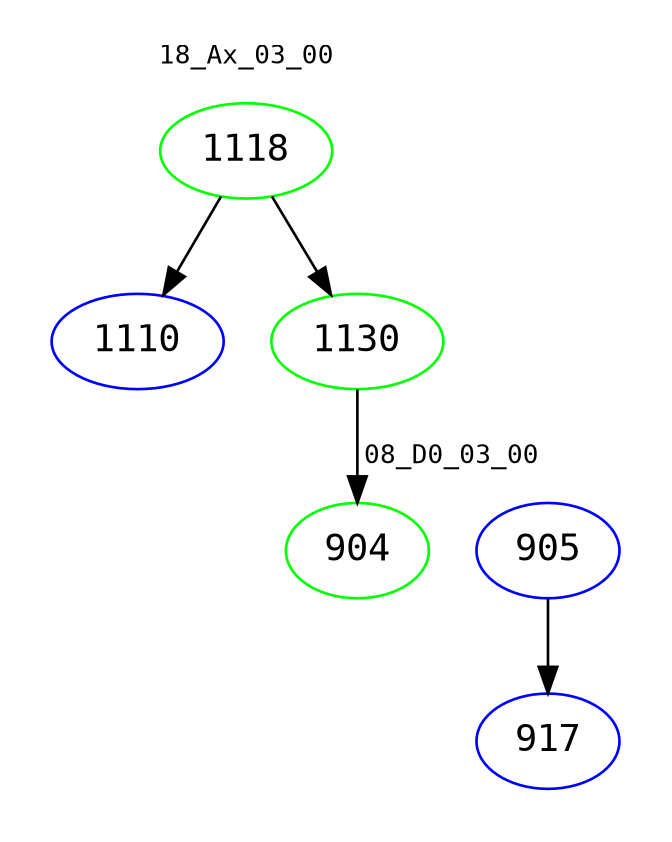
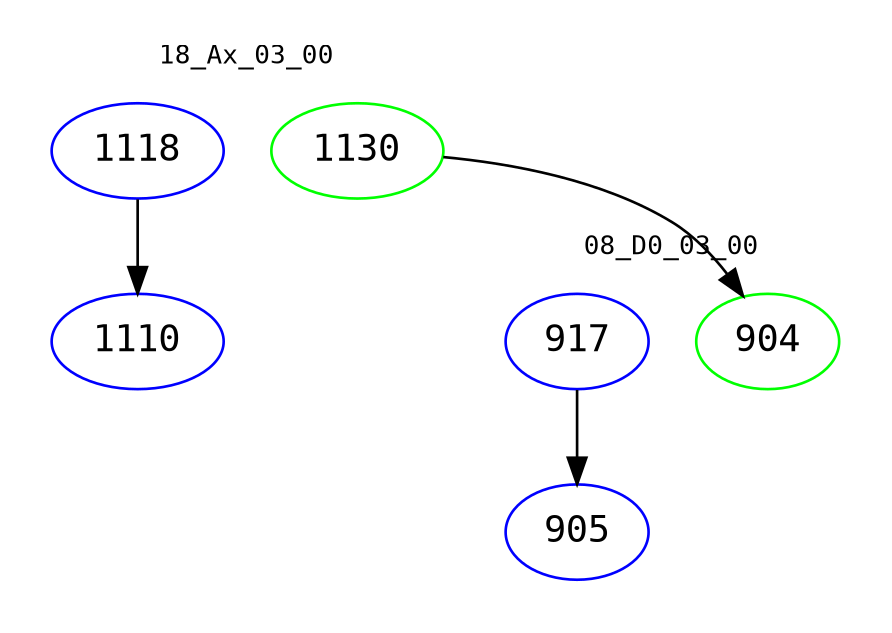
(246, 151) -> (138, 151)
(295, 234) -> none
(548, 633) -> (577, 424)
